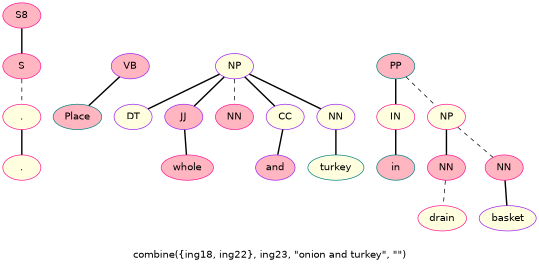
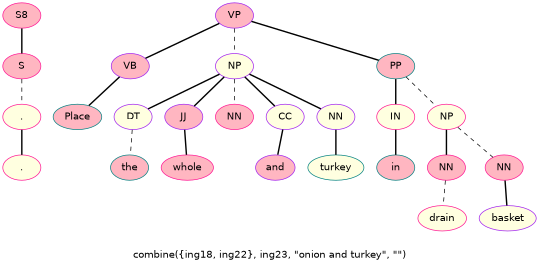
none -> (234, 15)
none -> (130, 168)
